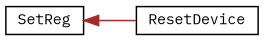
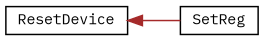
(117, 21) -> (161, 21)
